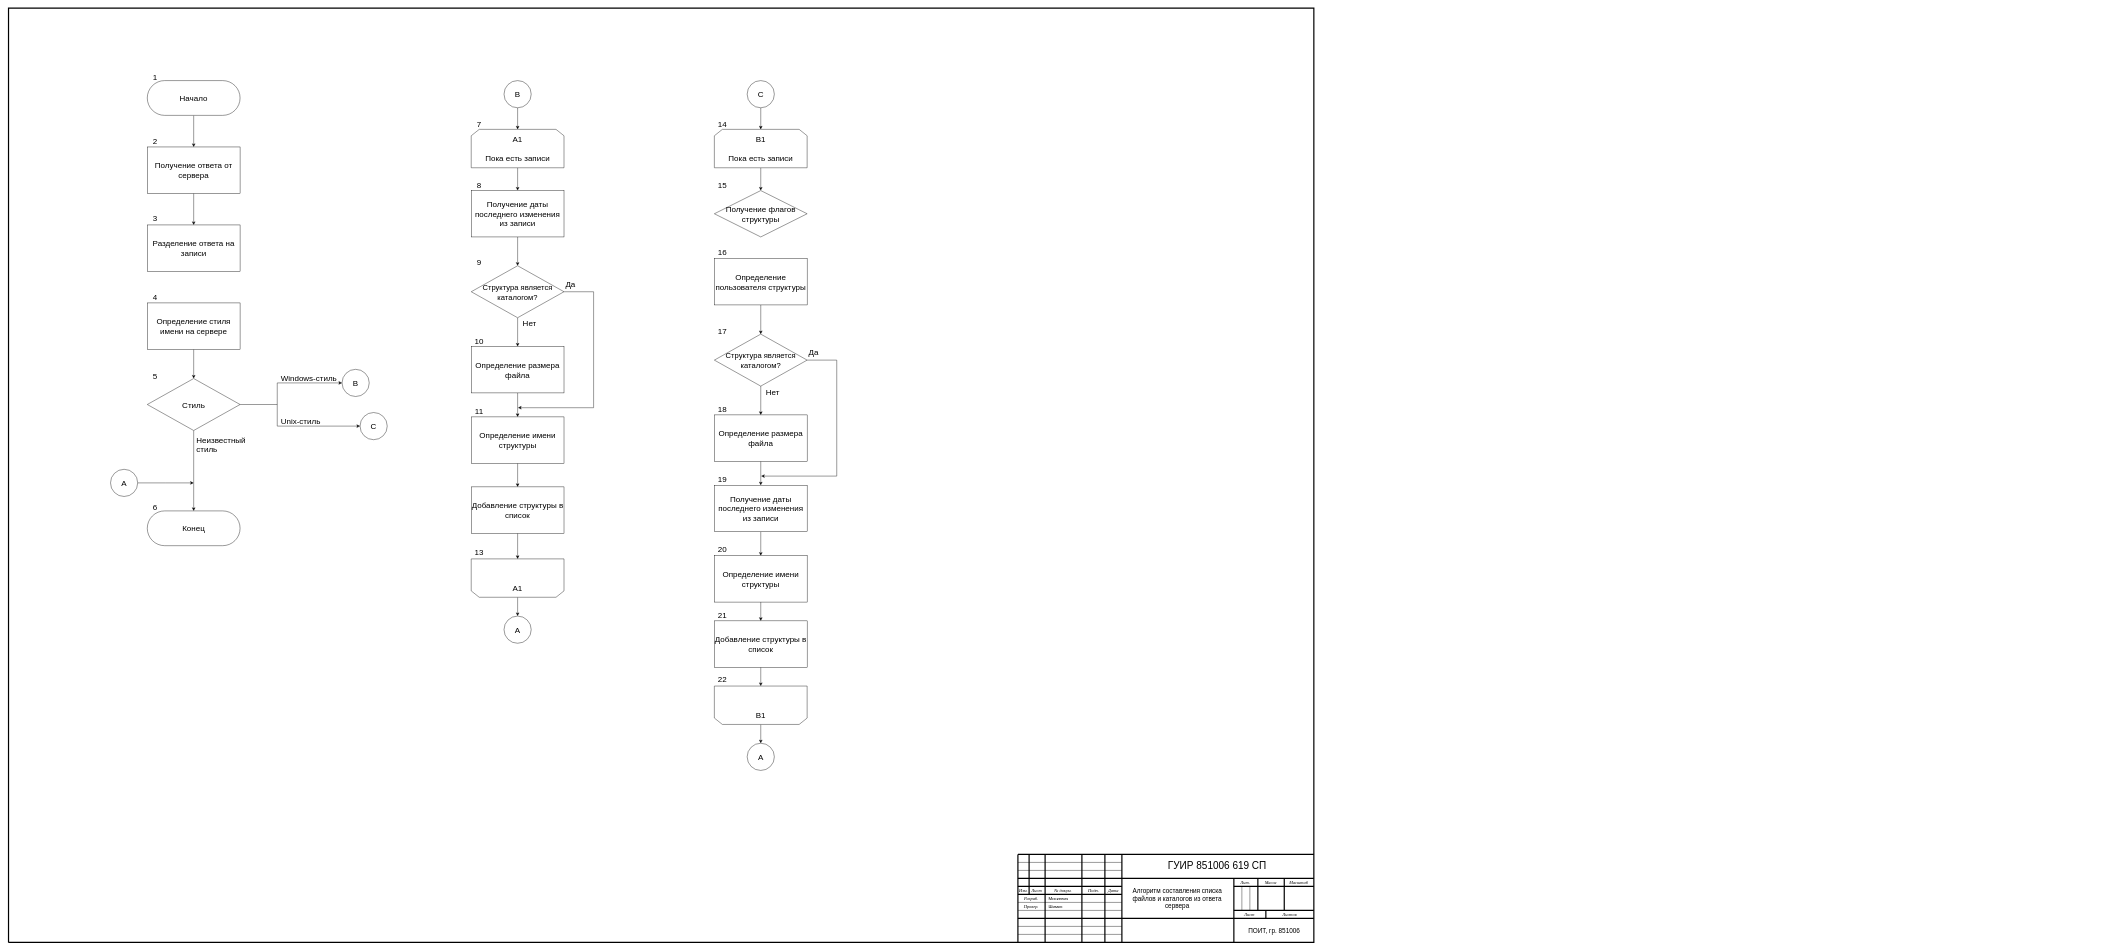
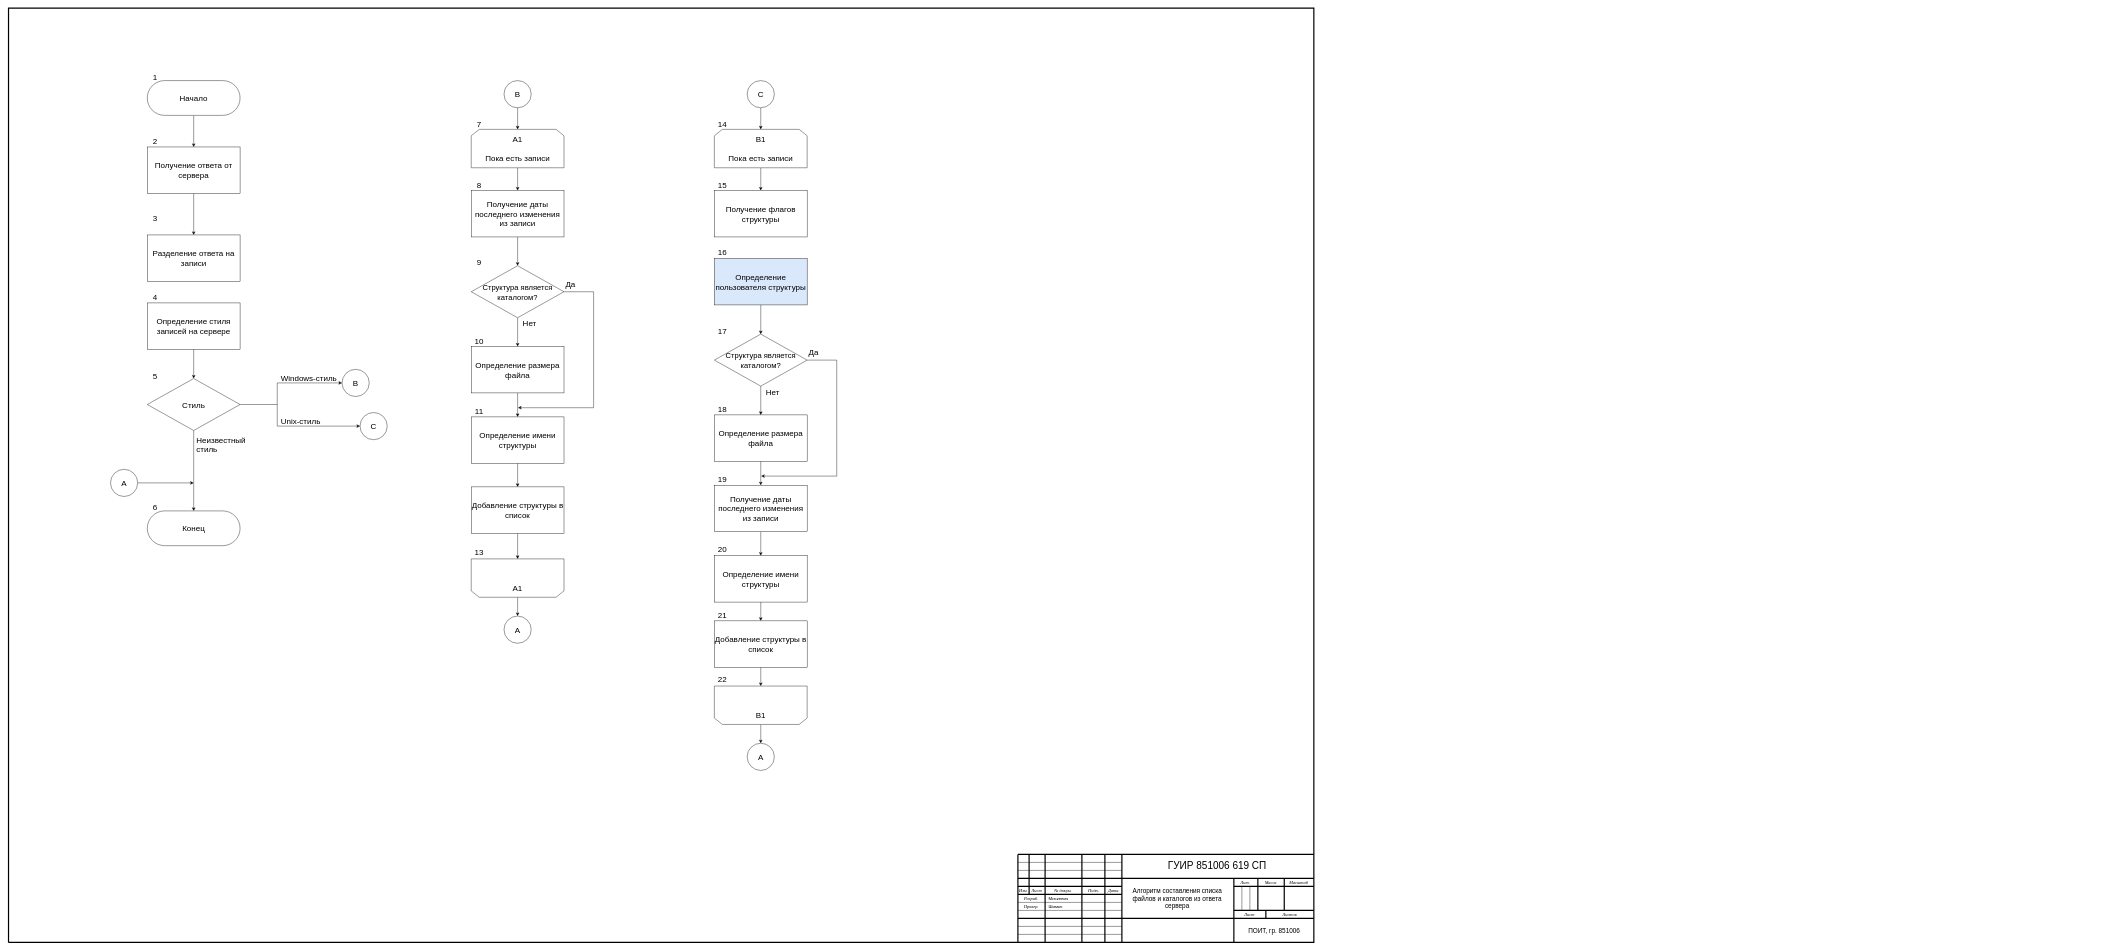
(761, 214) -> (761, 214)
(193, 248) -> (193, 258)
(761, 282) -> (761, 282)
(193, 326) -> (193, 326)
